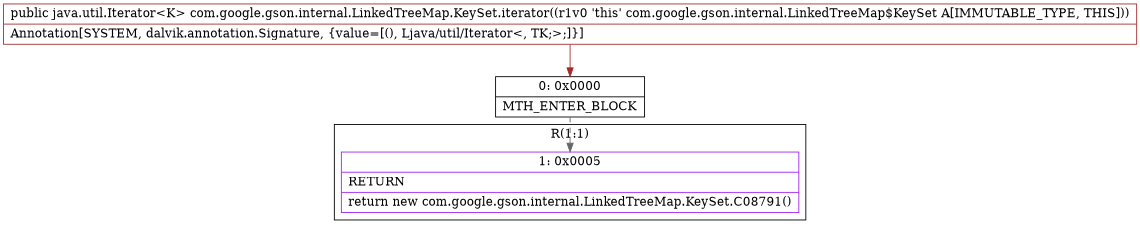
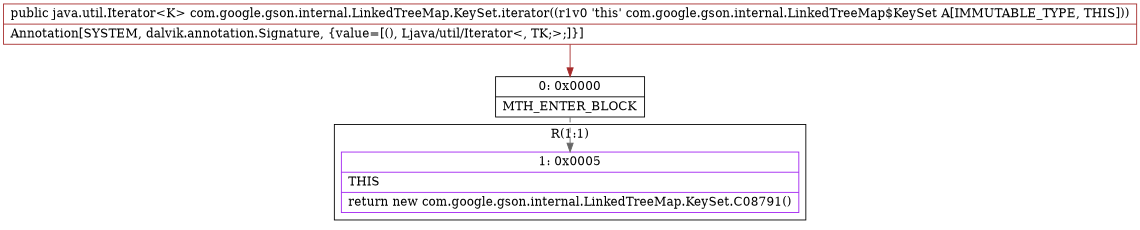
(377, 182) -> (365, 182)
